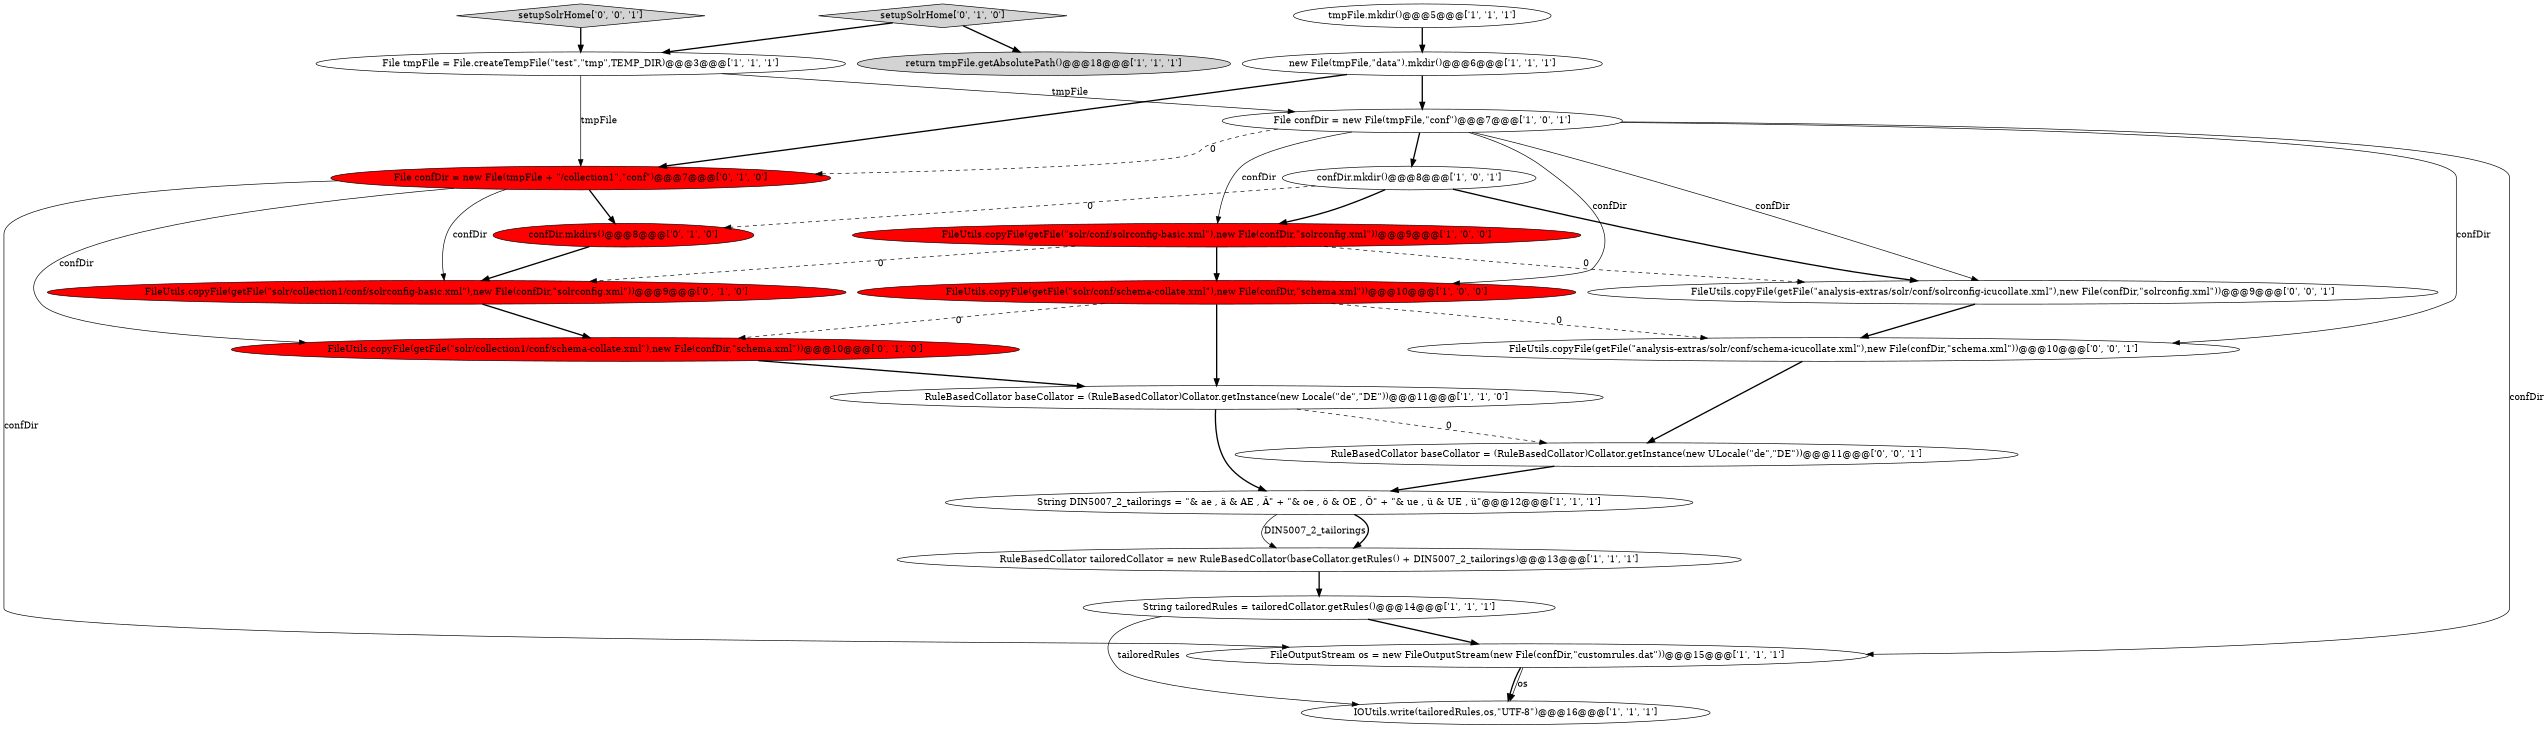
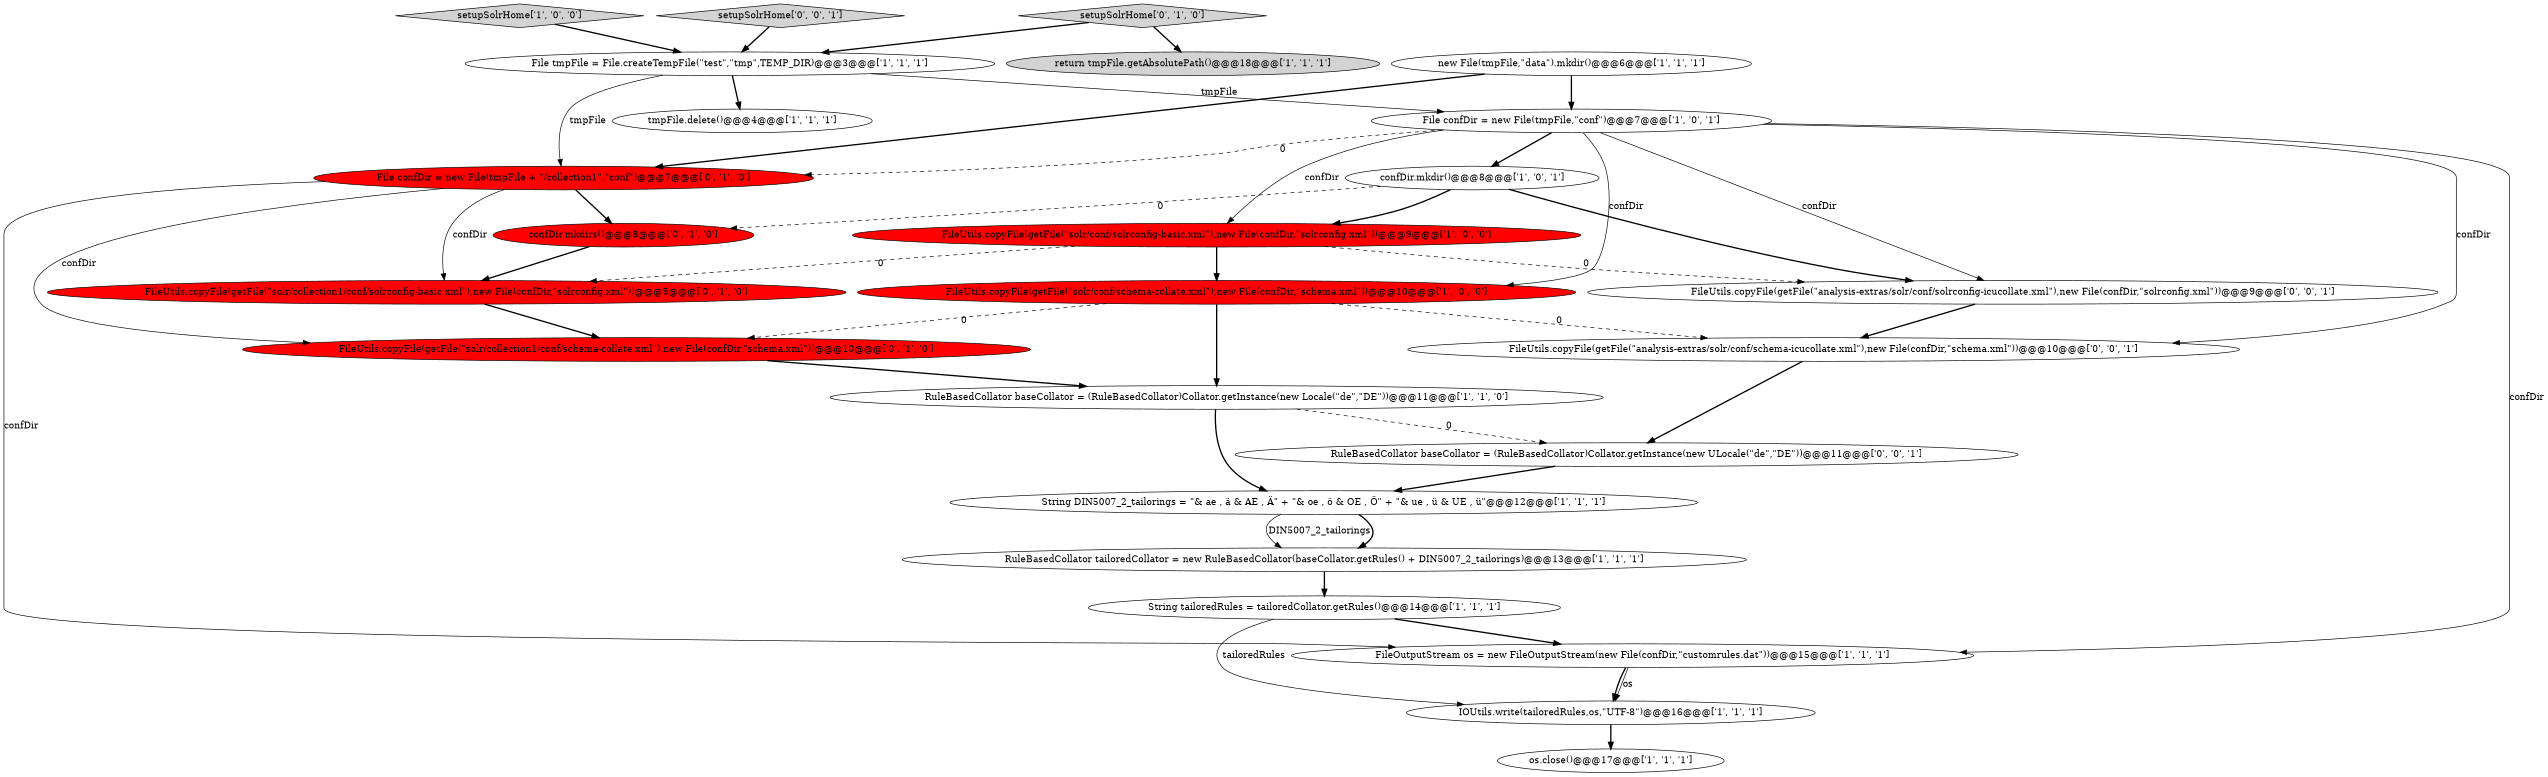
none -> (520, 16)
(1422, 16) -> none
none -> (742, 121)
none -> (1611, 761)
